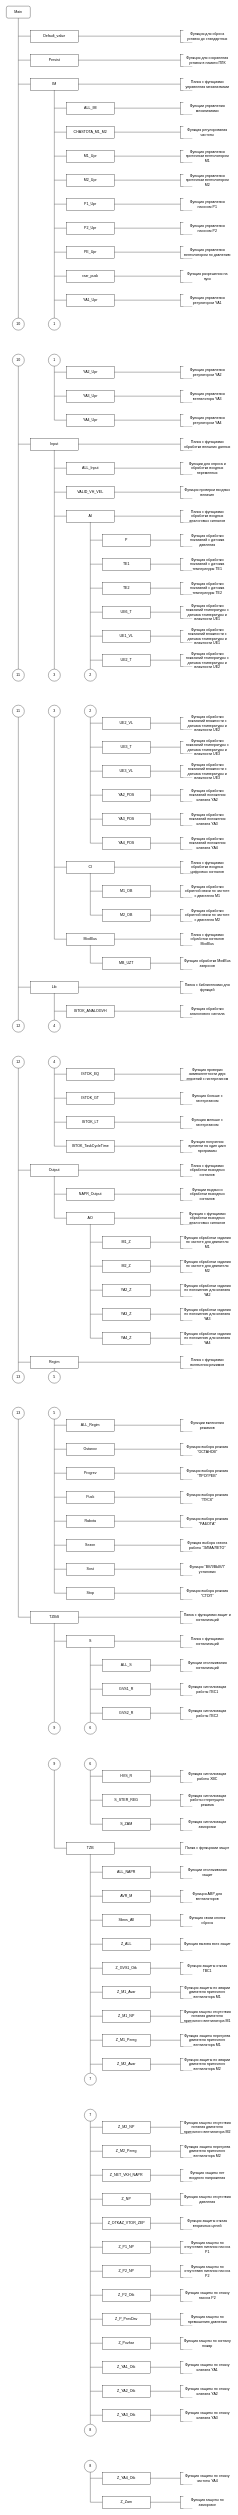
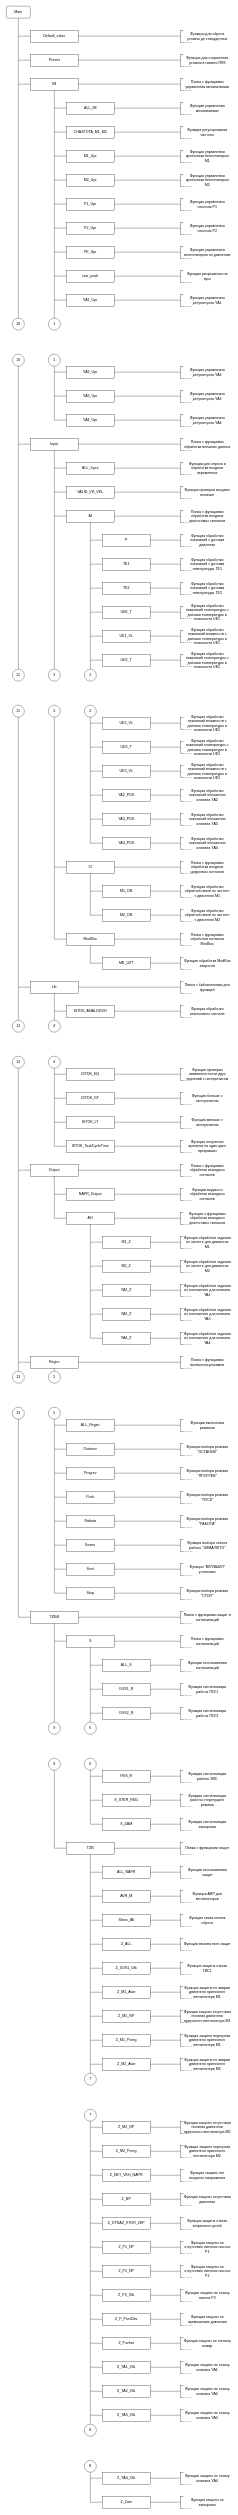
(207, 396) -> (207, 396)
(207, 2478) -> (207, 2478)
